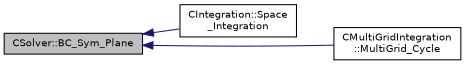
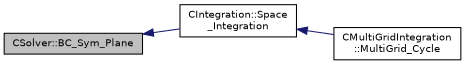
(243, 46) -> (321, 33)
